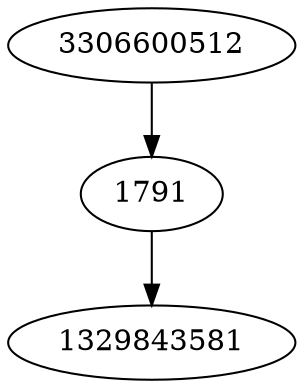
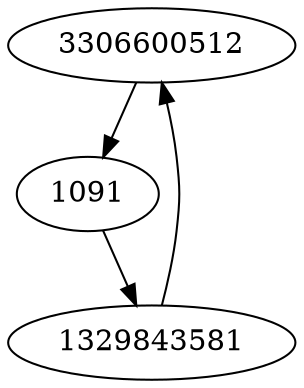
(152, 194) -> (88, 194)
none -> (179, 205)
